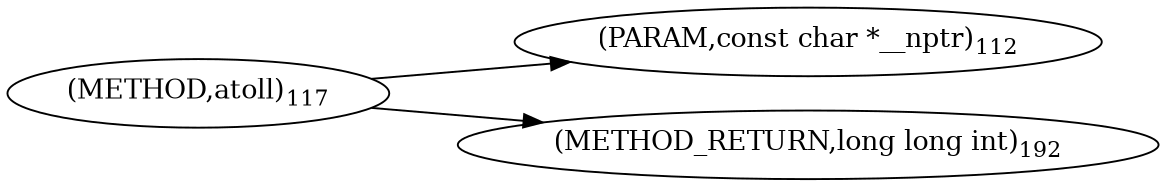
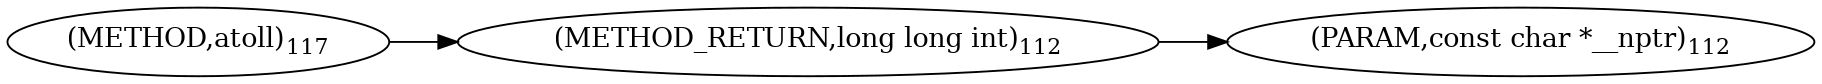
(461, 71) -> (1183, 42)
(1041, 142) -> (1041, 39)
